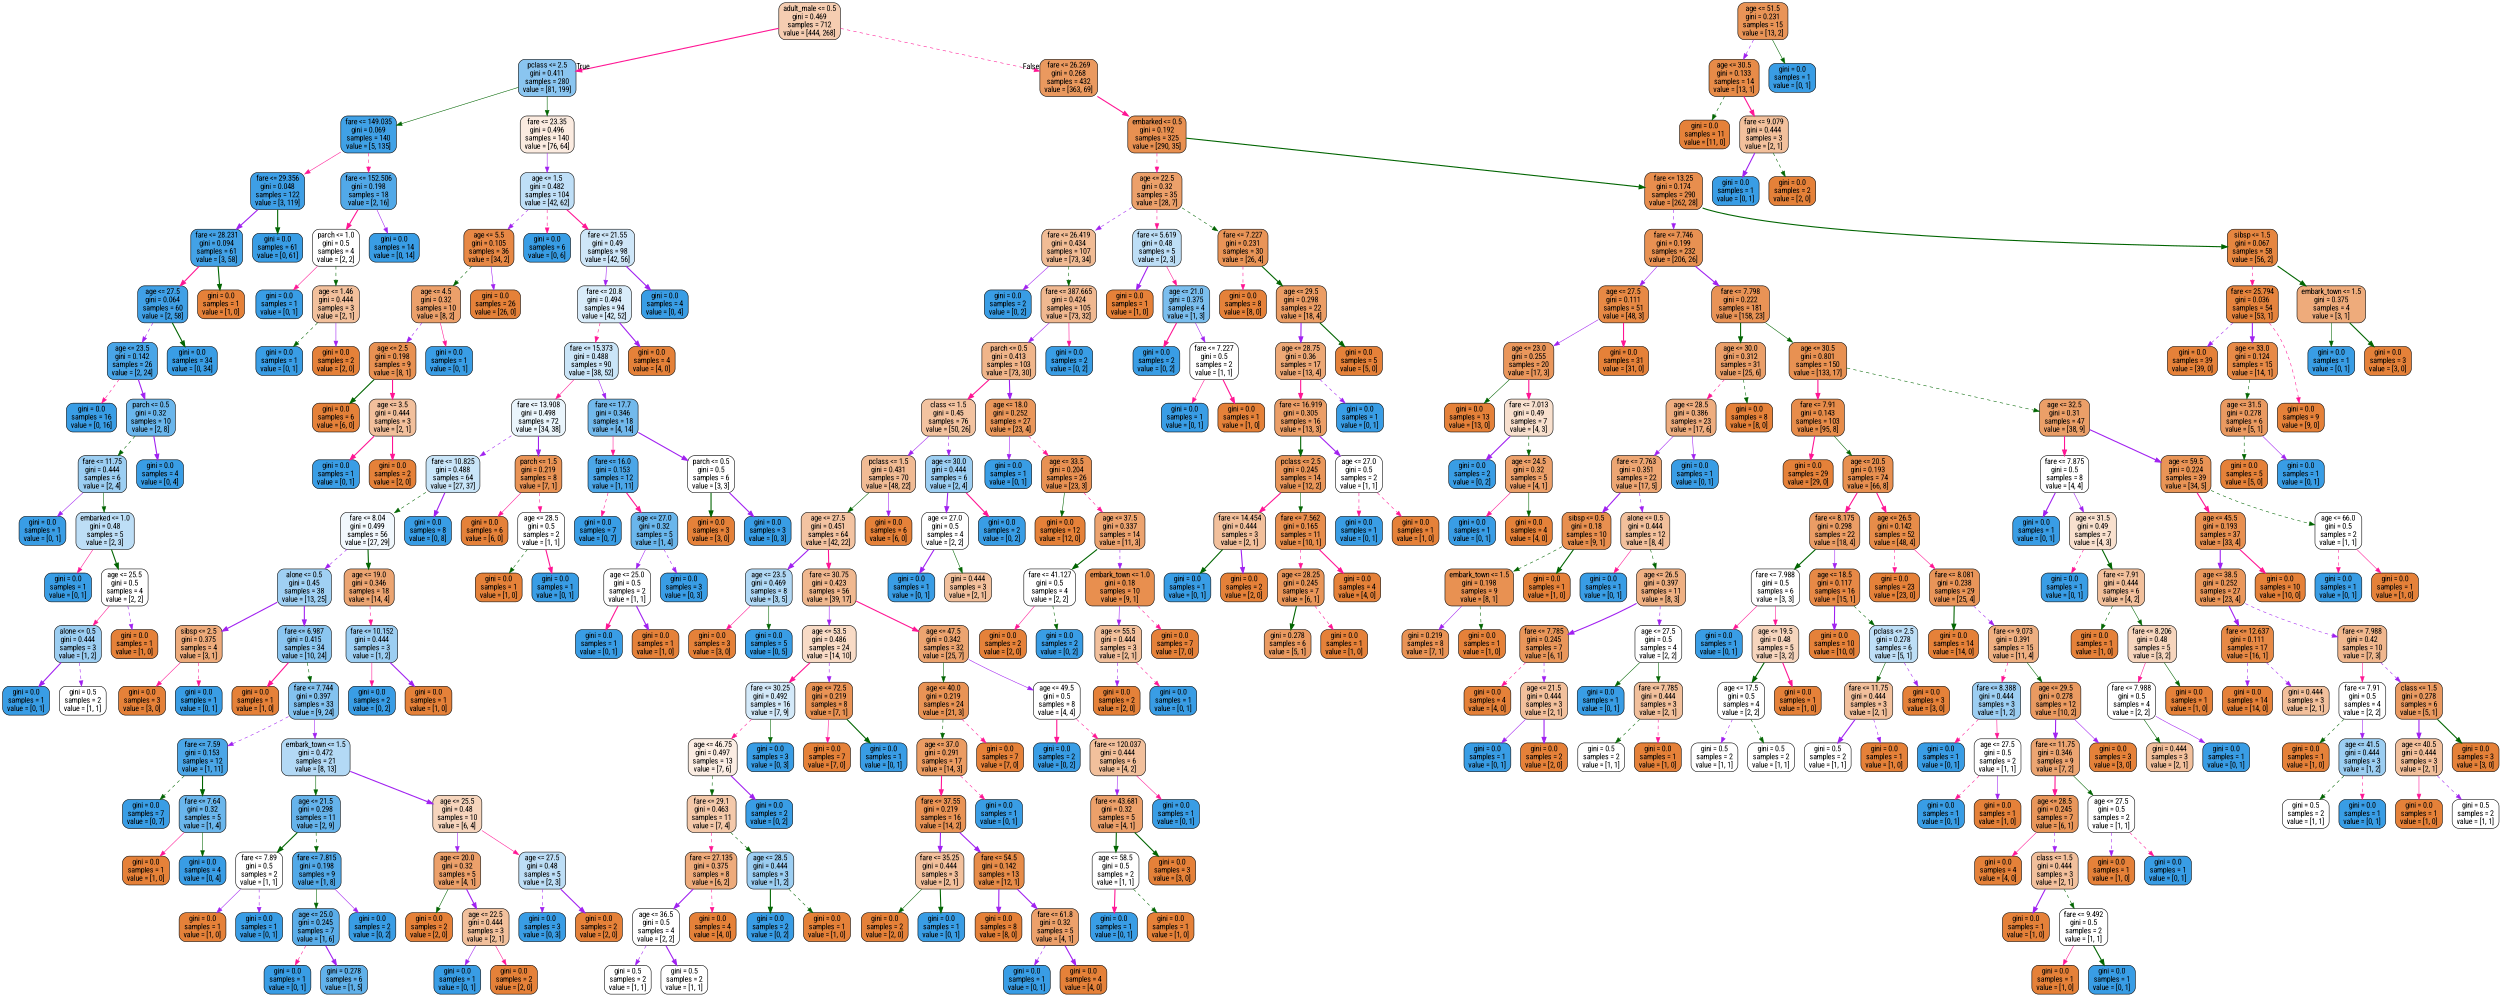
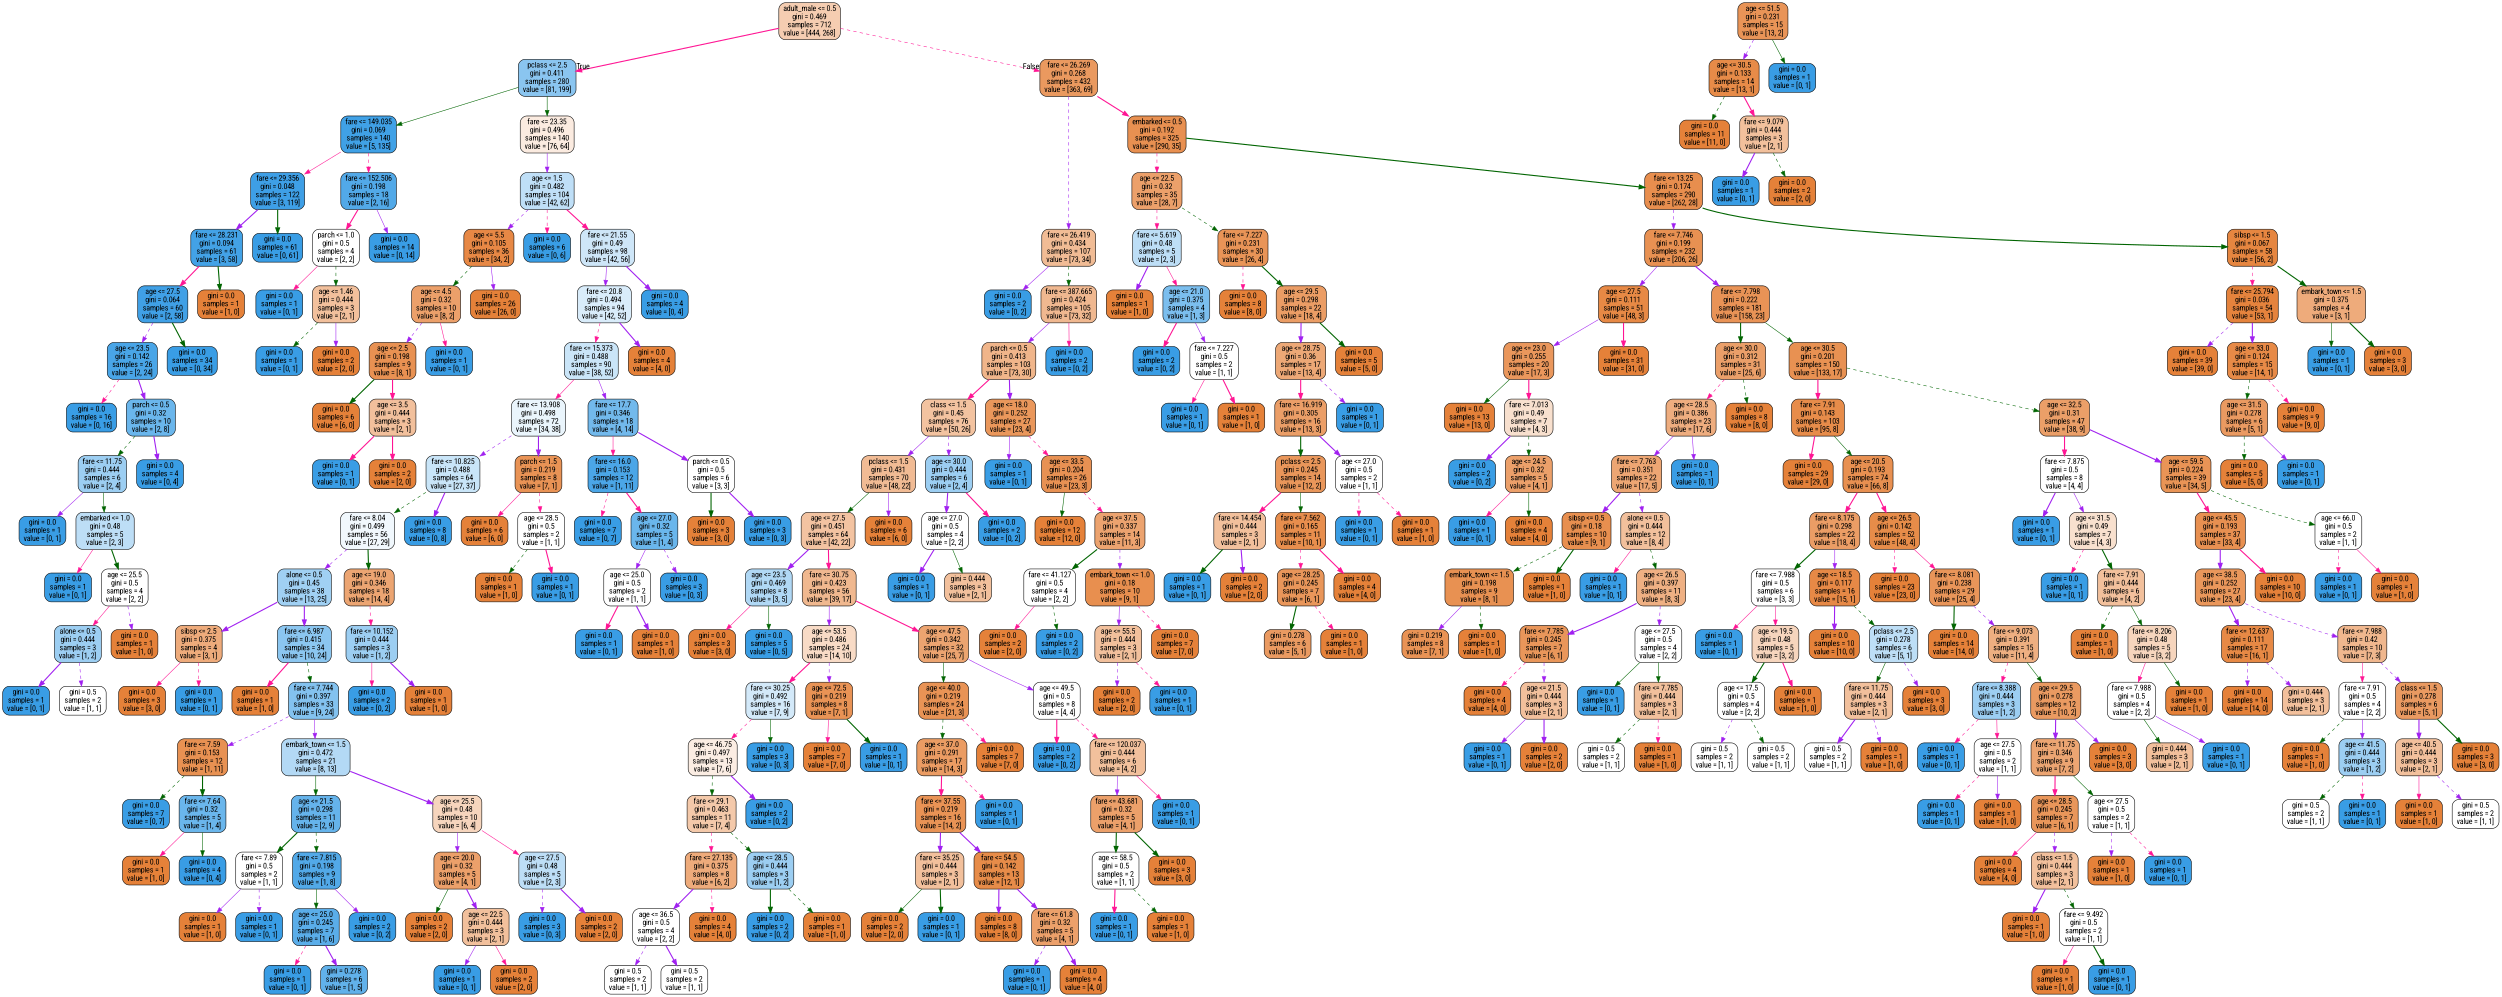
(1116, 217) -> (1069, 160)
(2289, 358) -> (2277, 389)
(1818, 361) -> (1818, 361)
(203, 757) -> (203, 757)
